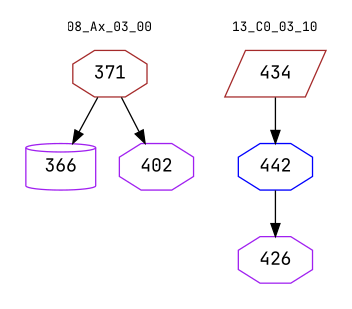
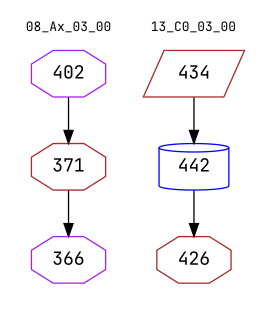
(275, 28) -> (194, 28)
(130, 114) -> (69, 114)
(61, 167) -> (69, 260)
(275, 167) -> (194, 167)
(275, 260) -> (194, 260)
